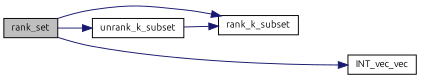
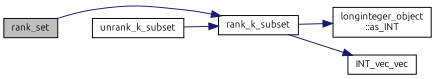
none -> (382, 22)
(70, 28) -> none
(197, 59) -> (315, 43)
